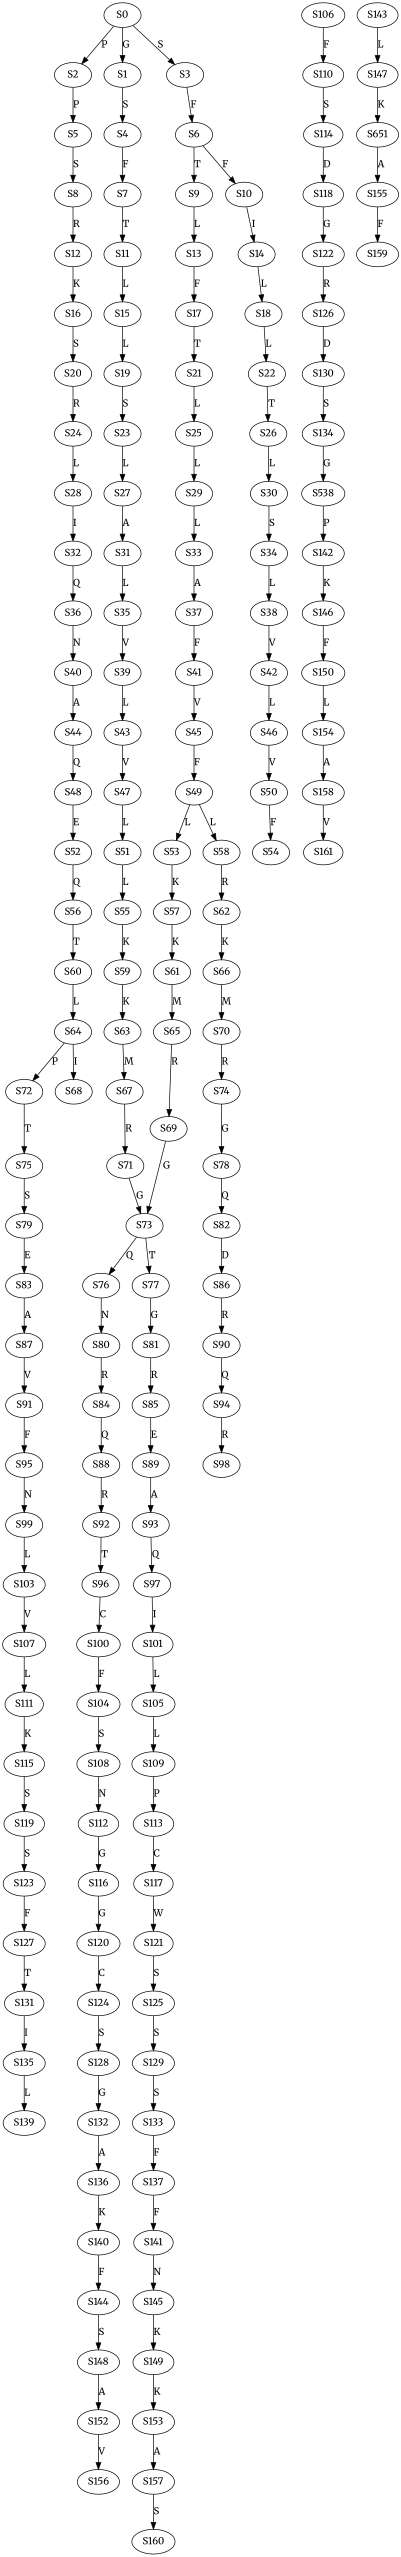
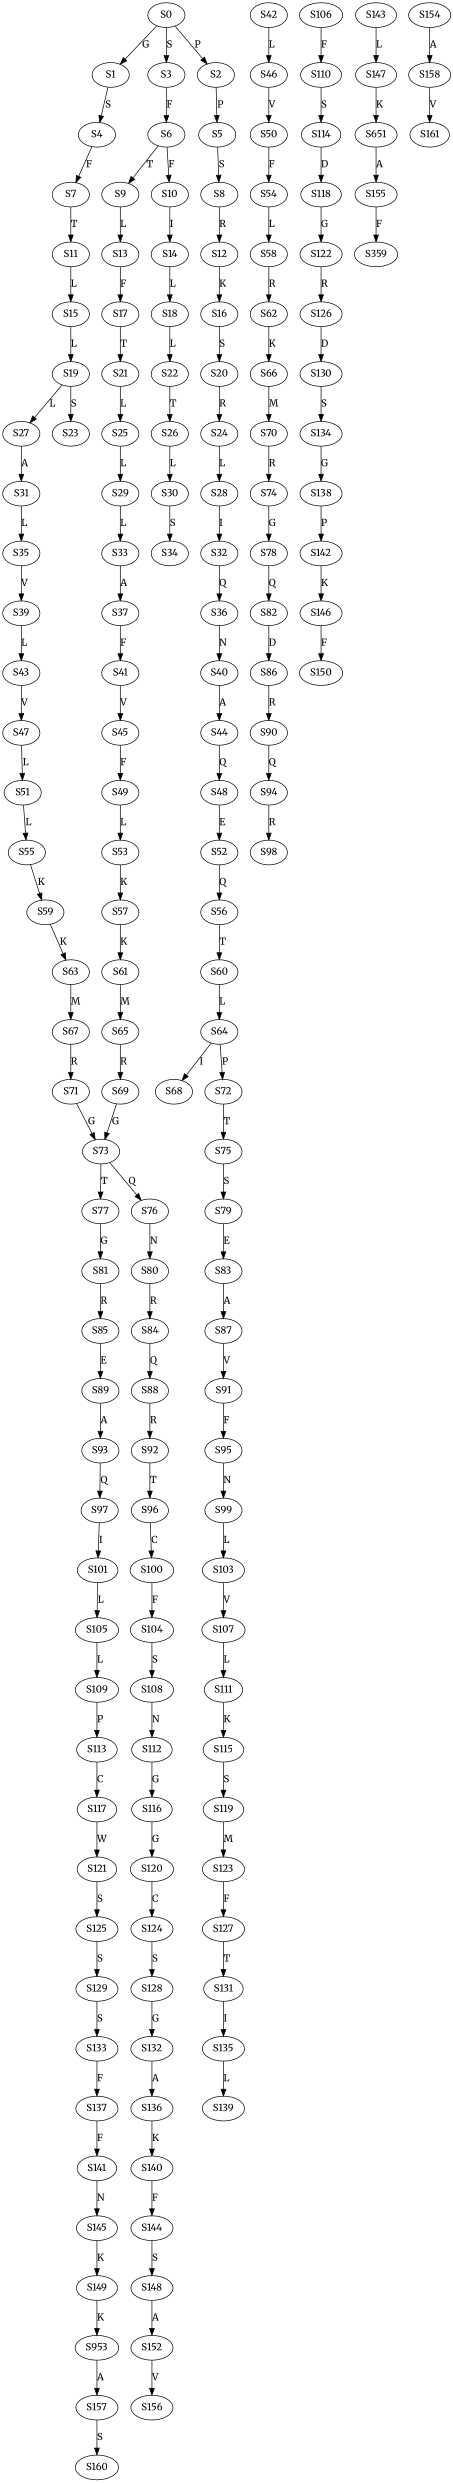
(378, 254) -> (376, 254)
(123, 460) -> (48, 401)
(323, 494) -> (321, 494)
(269, 613) -> none
(323, 700) -> none
(206, 819) -> (269, 221)
(27, 1854) -> (228, 1839)
(153, 2422) -> (97, 2348)
